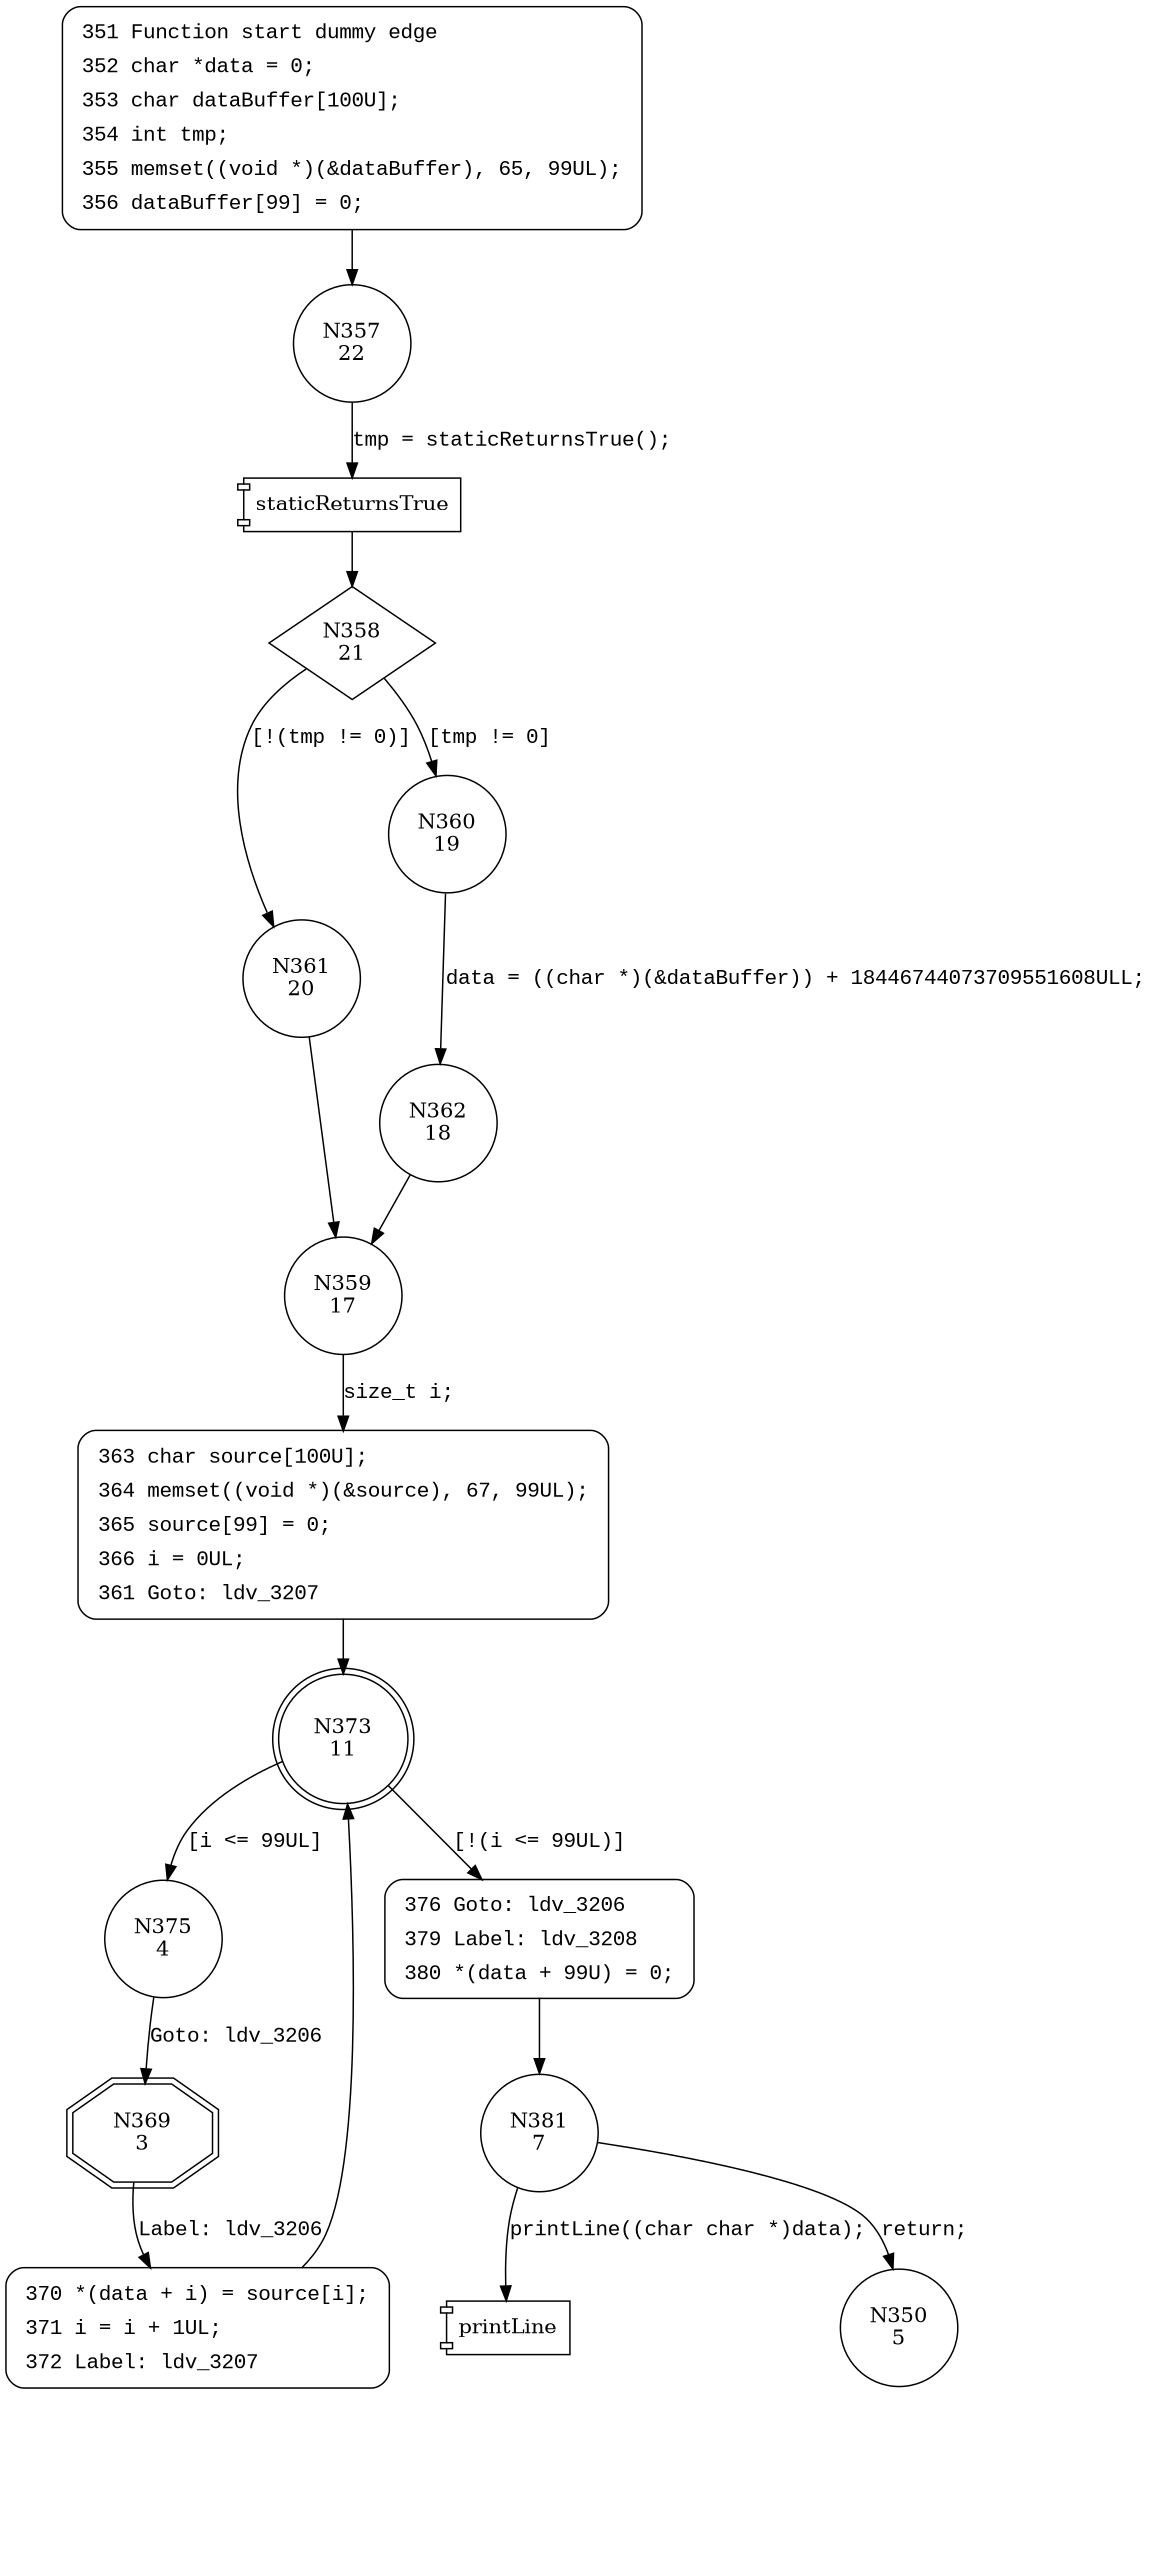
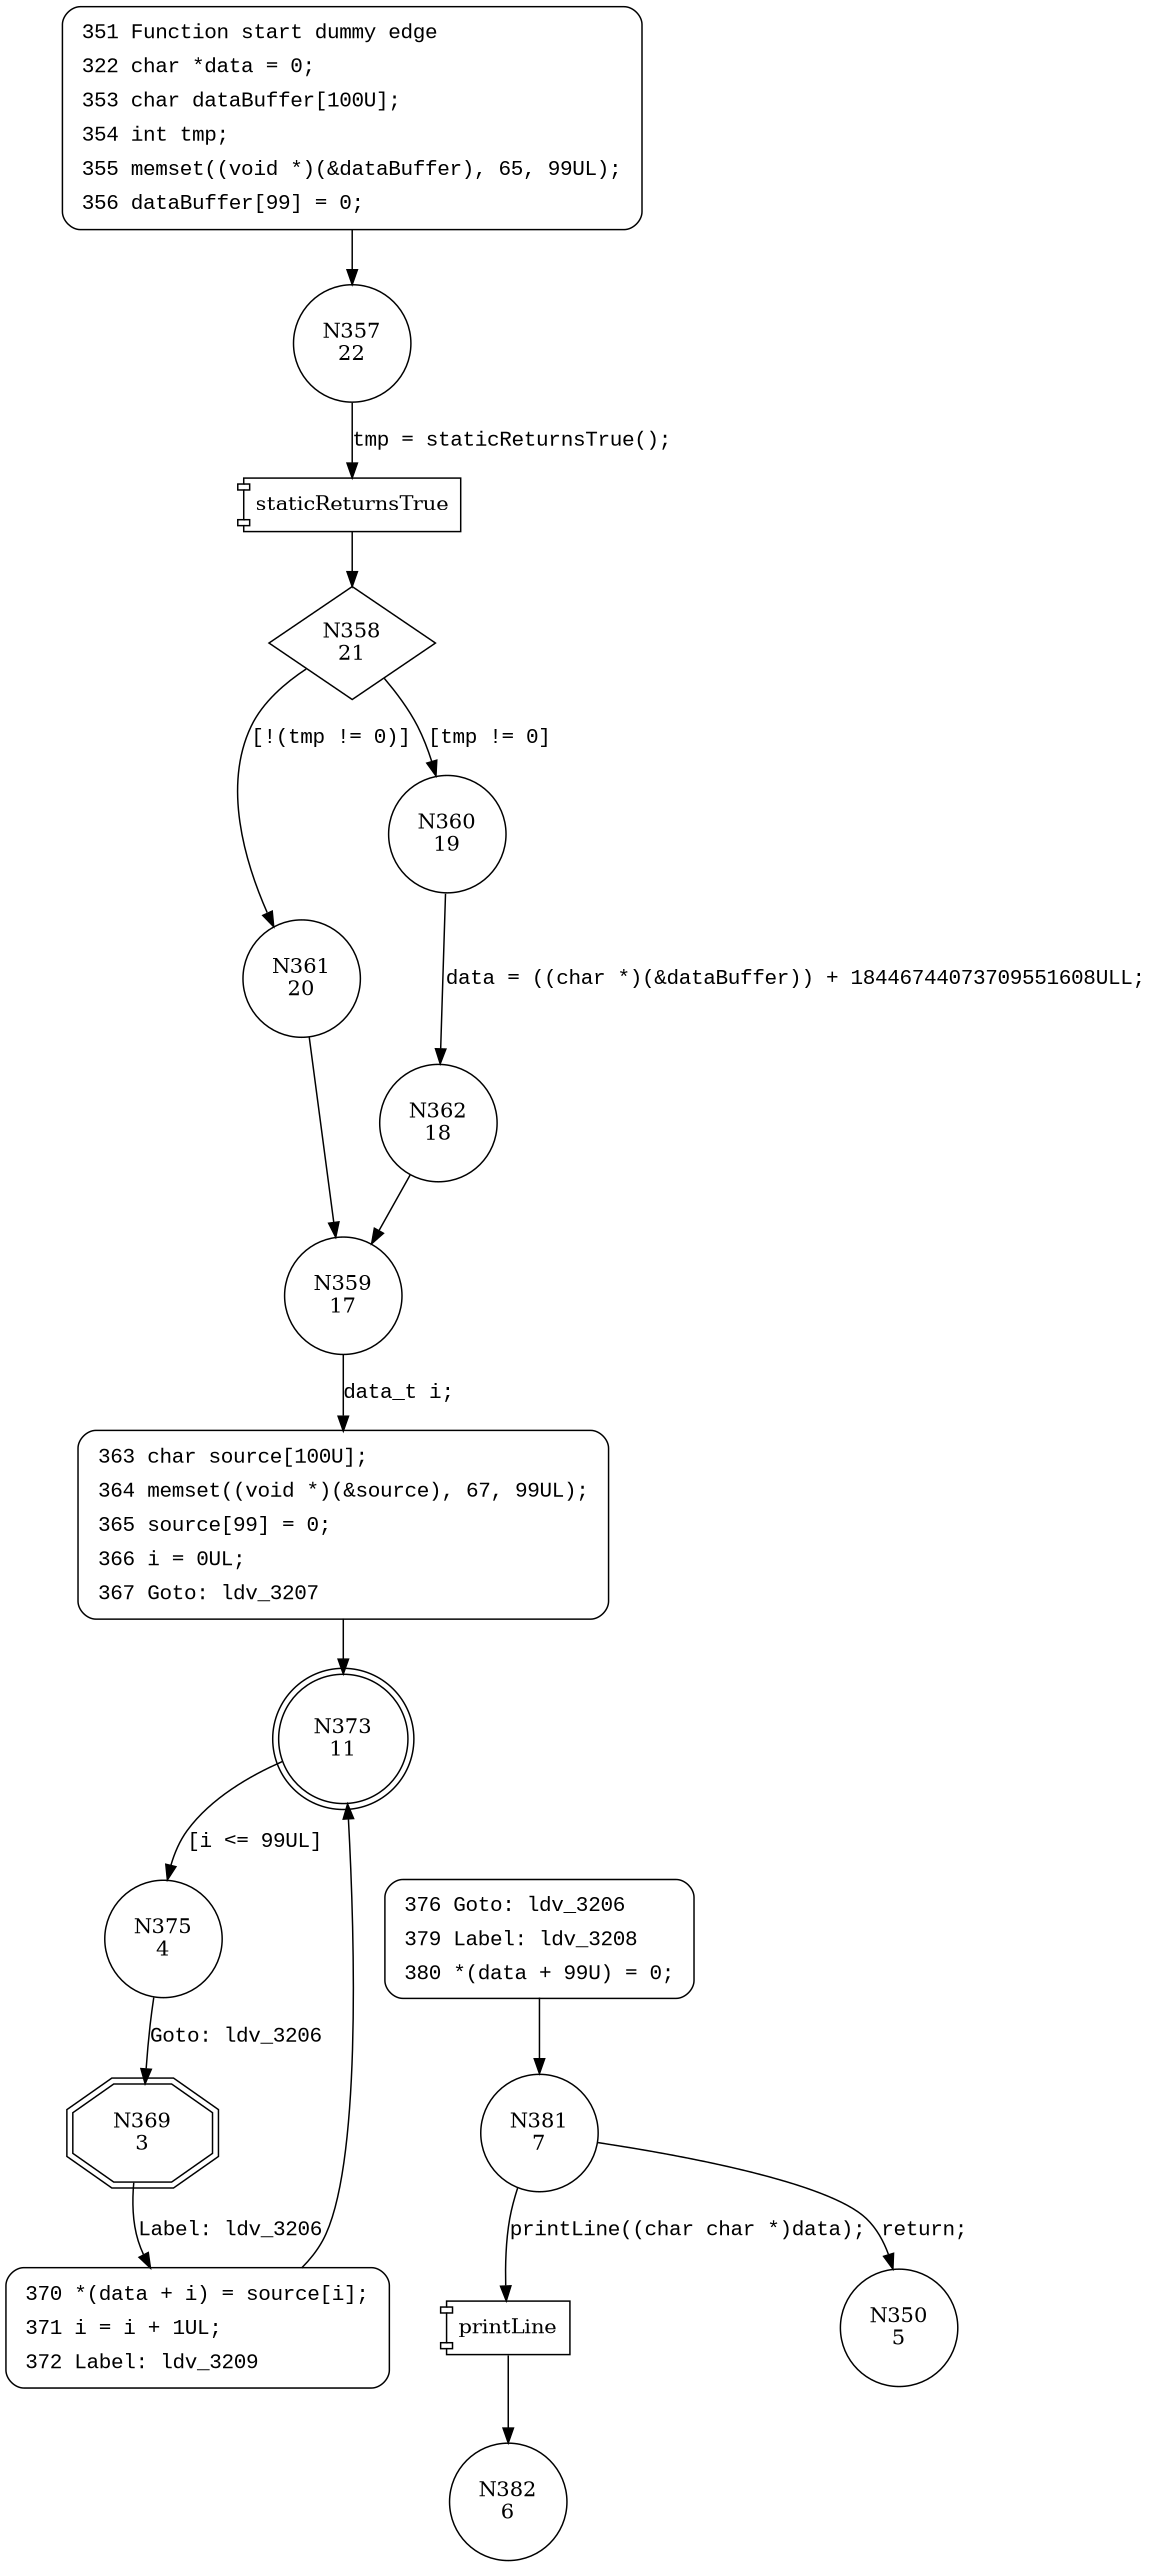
(100, 66) -> (100, 66)
(399, 1393) -> (399, 1393)
(117, 1593) -> (117, 1593)
(430, 1827) -> none
(166, 2362) -> (166, 2362)
none -> (508, 2502)
